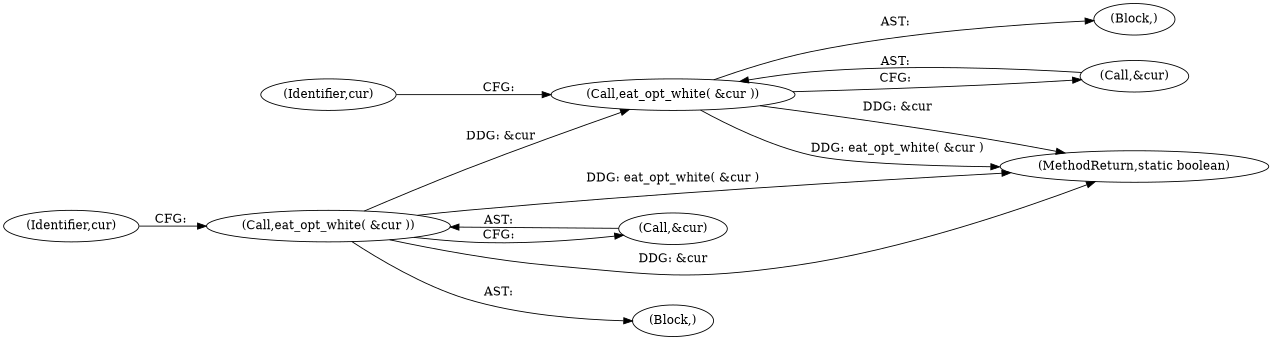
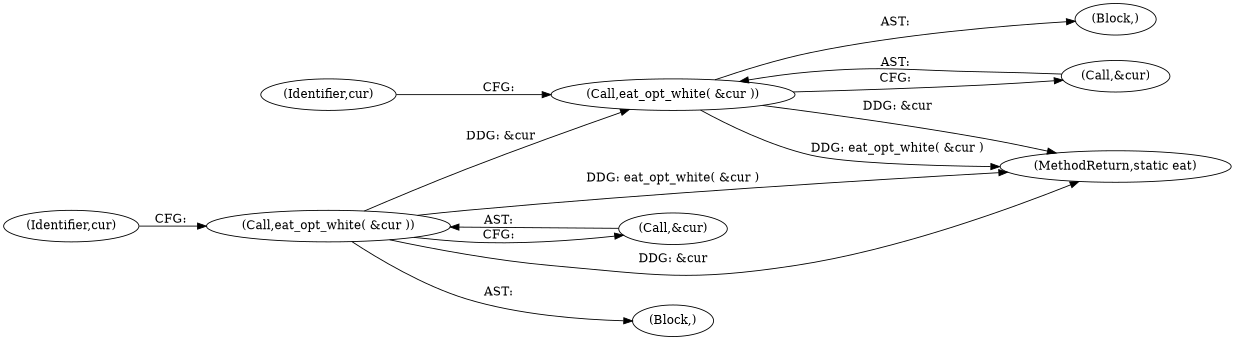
(1134, 167) -> (1116, 167)
